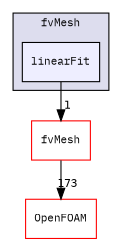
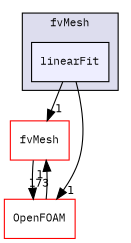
none -> (83, 138)
none -> (47, 185)
